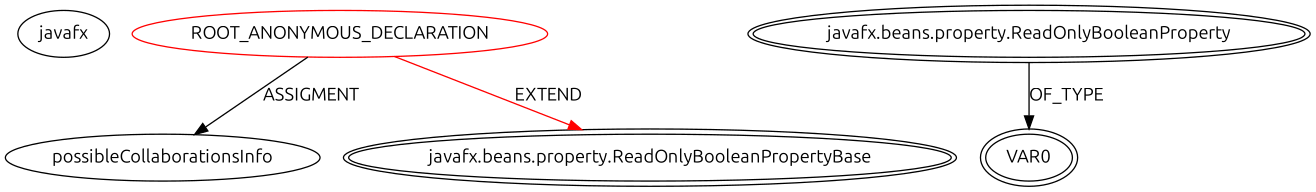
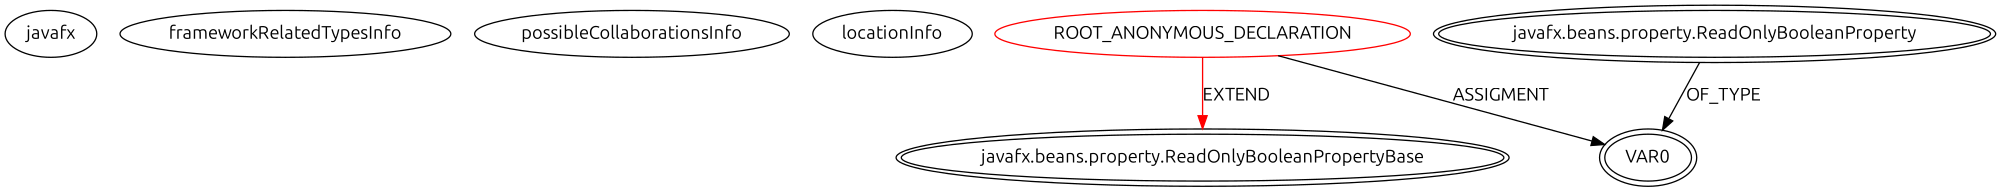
none -> (285, 34)
none -> (893, 34)
(257, 92) -> (1435, 98)
